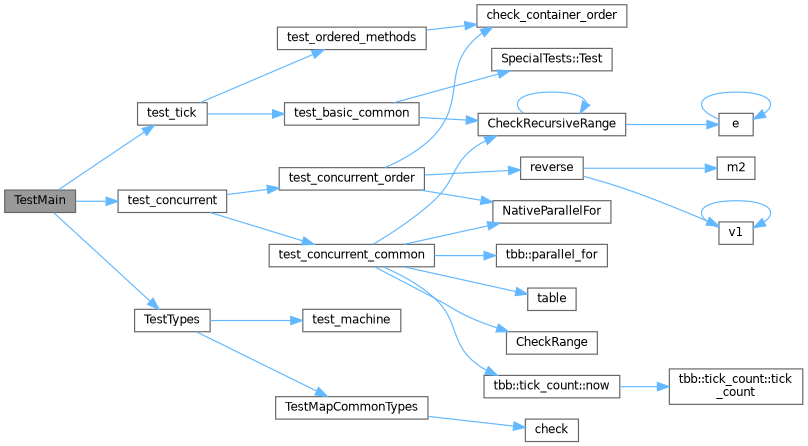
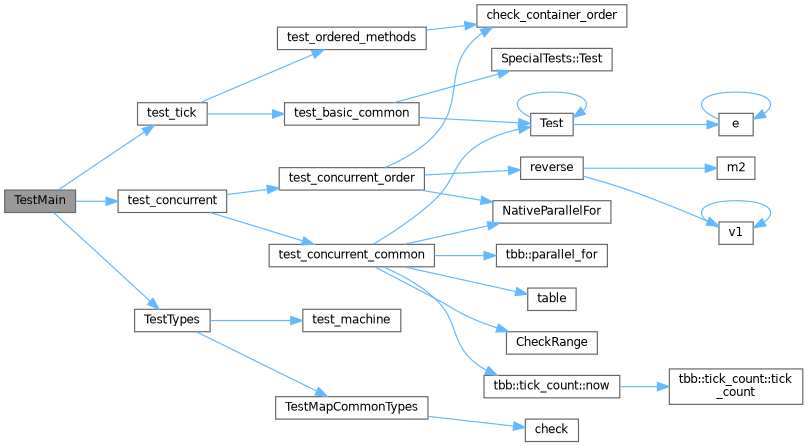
(552, 125) -> (552, 125)
